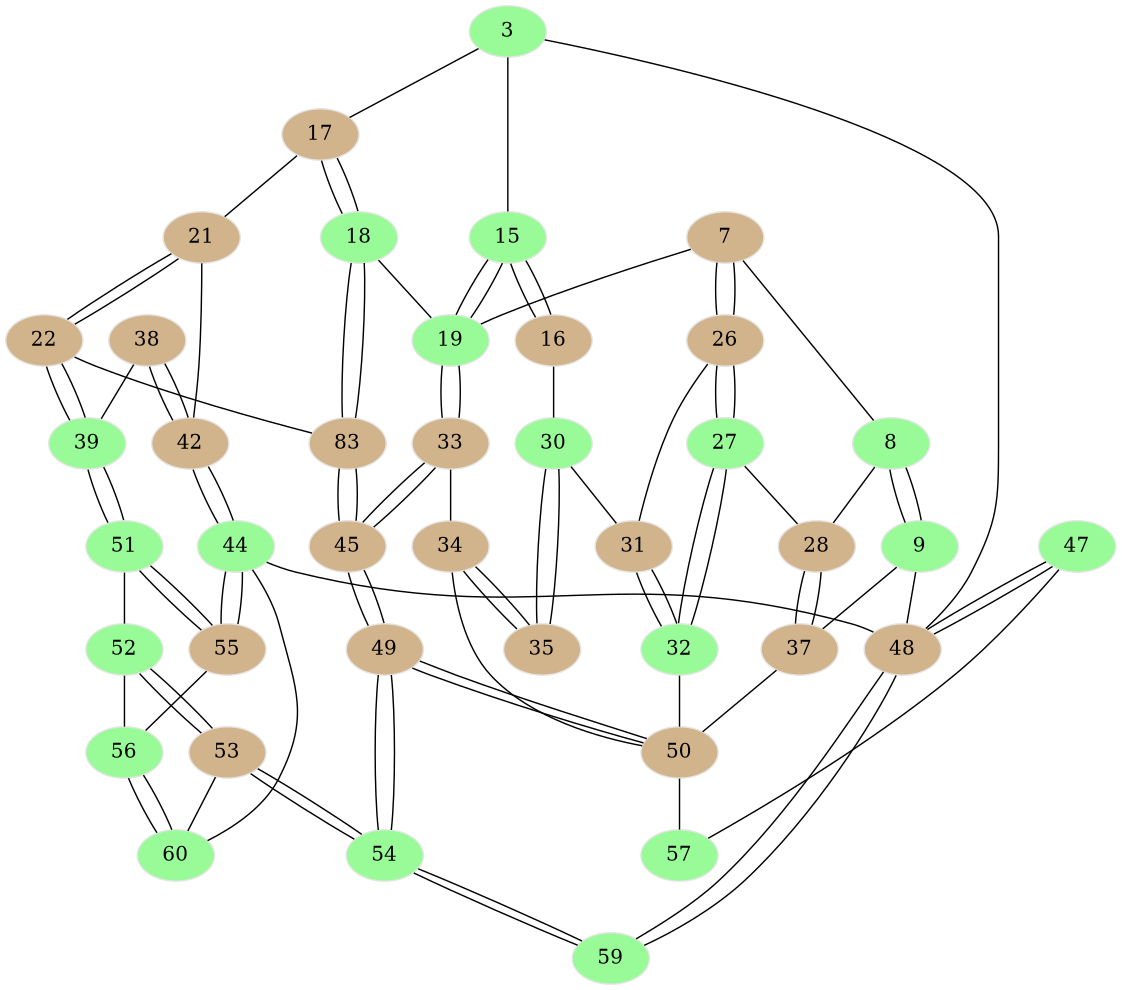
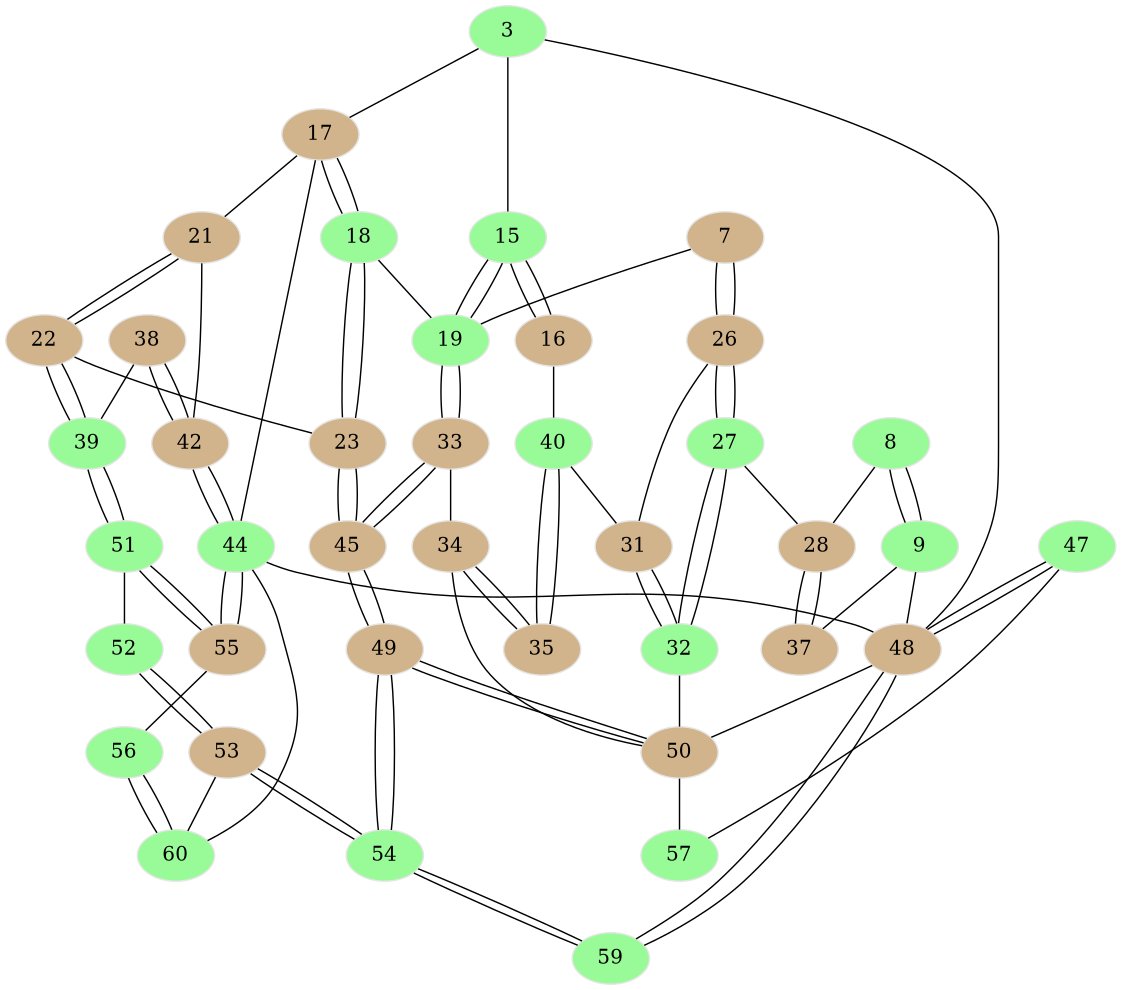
none -> (278, 341)
(808, 341) -> none
(348, 443) -> (348, 443)
(554, 443) -> (554, 443)
(124, 701) -> none
(740, 701) -> (792, 702)
